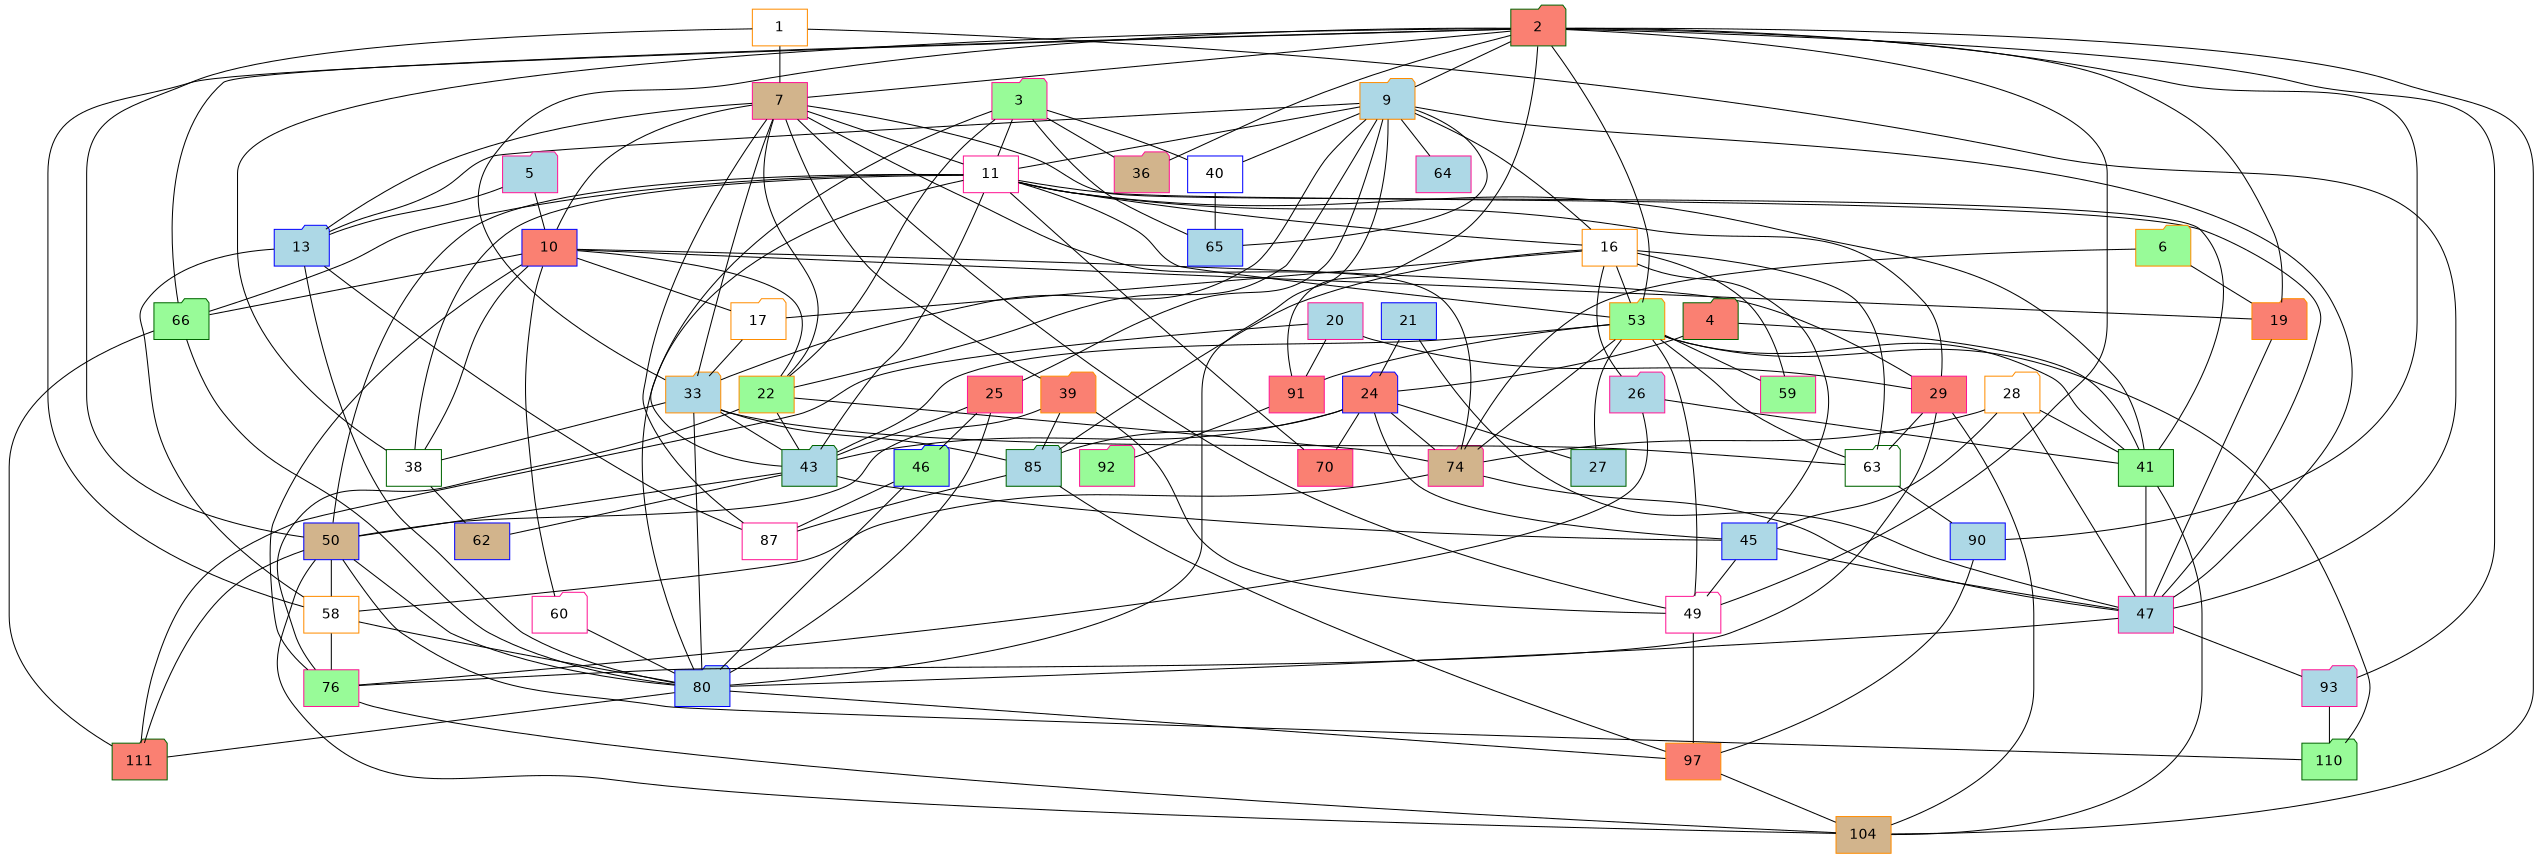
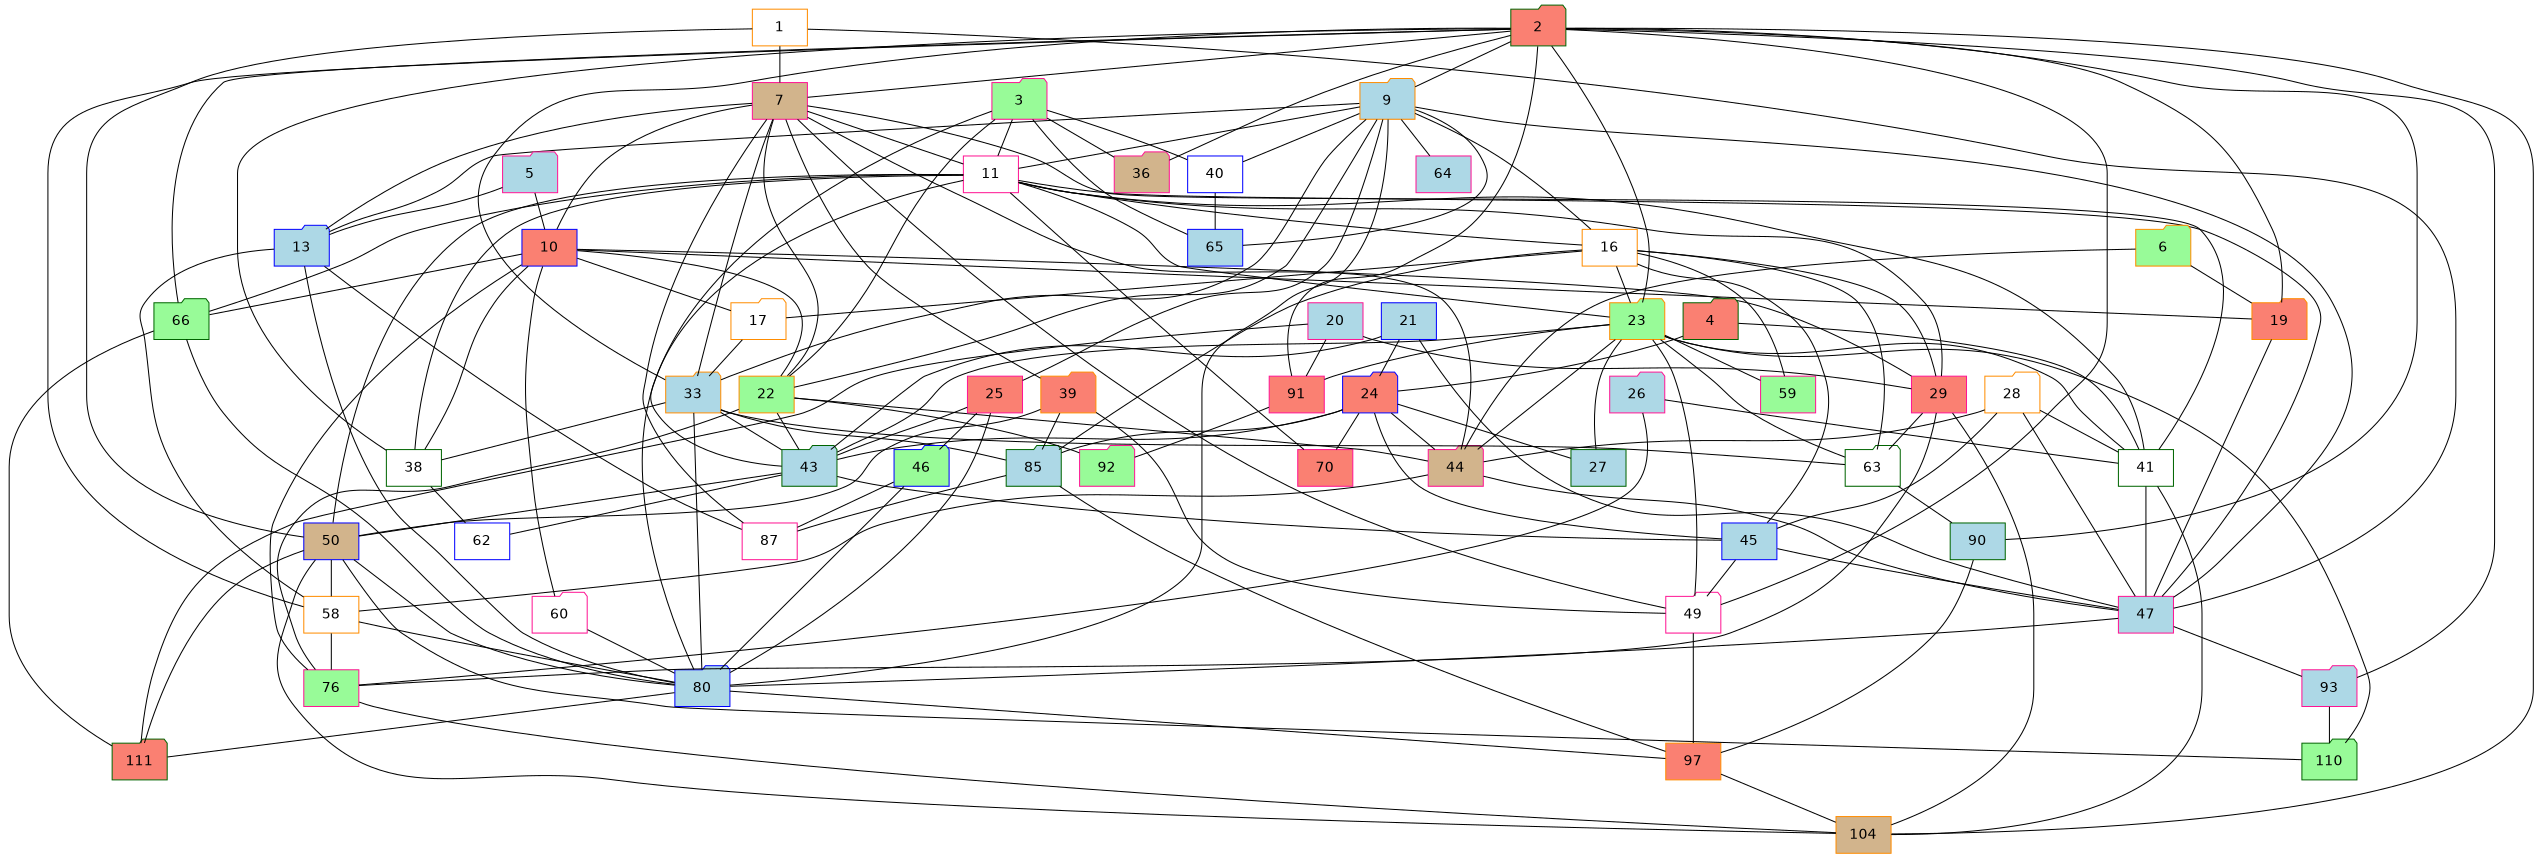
(1637, 321) -> (1637, 321)
(914, 329) -> (1180, 353)
(1599, 332) -> (1829, 277)
none -> (953, 421)
(1456, 468) -> (1456, 468)
(2146, 468) -> (2146, 468)
(482, 541) -> (482, 541)
(1978, 541) -> (1978, 541)
